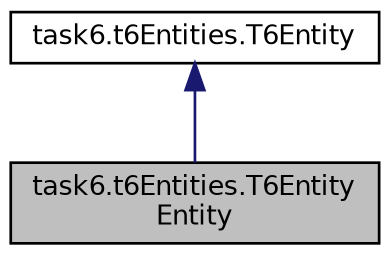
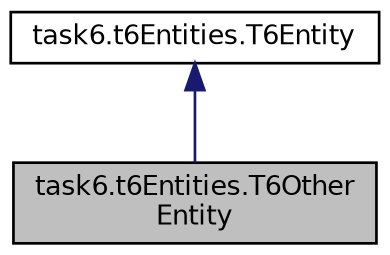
(195, 203) -> (195, 203)
